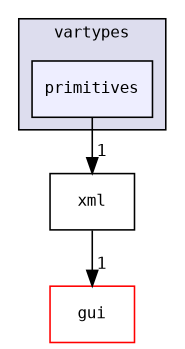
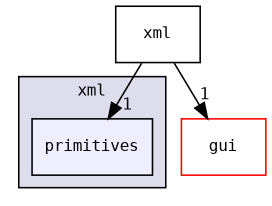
(92, 34) -> (92, 91)
(92, 140) -> (128, 86)
